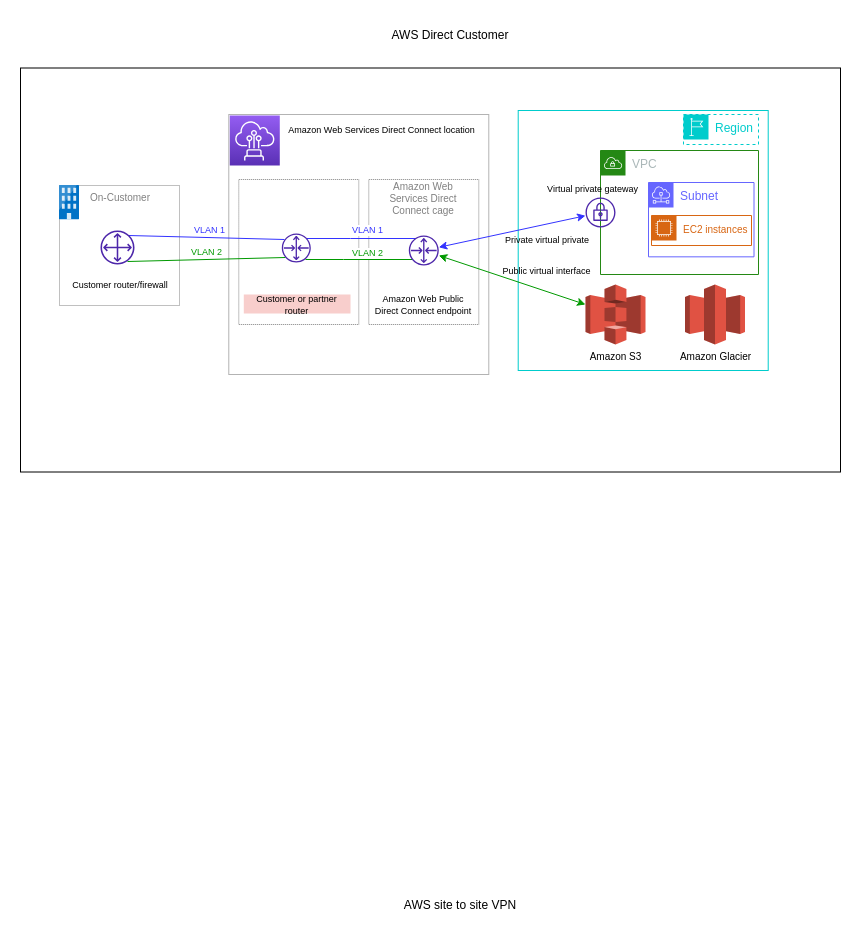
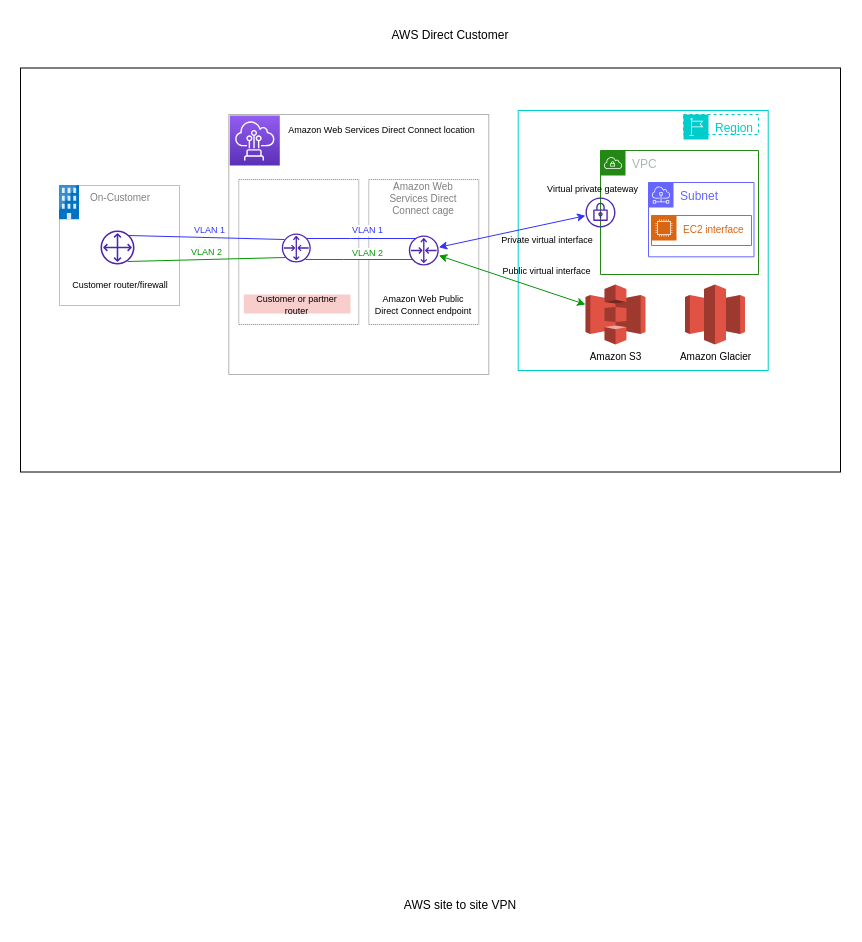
(721, 130) -> (721, 125)
(718, 237) -> (718, 237)
(548, 240) -> (548, 240)
